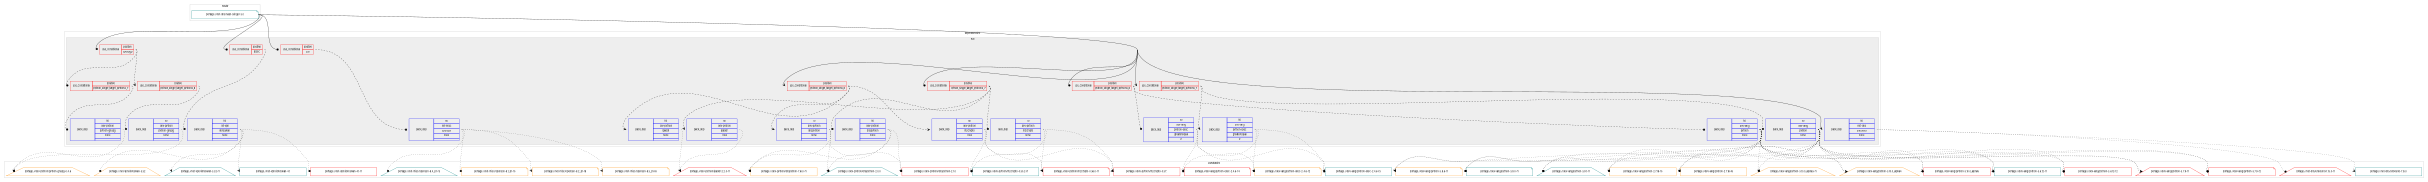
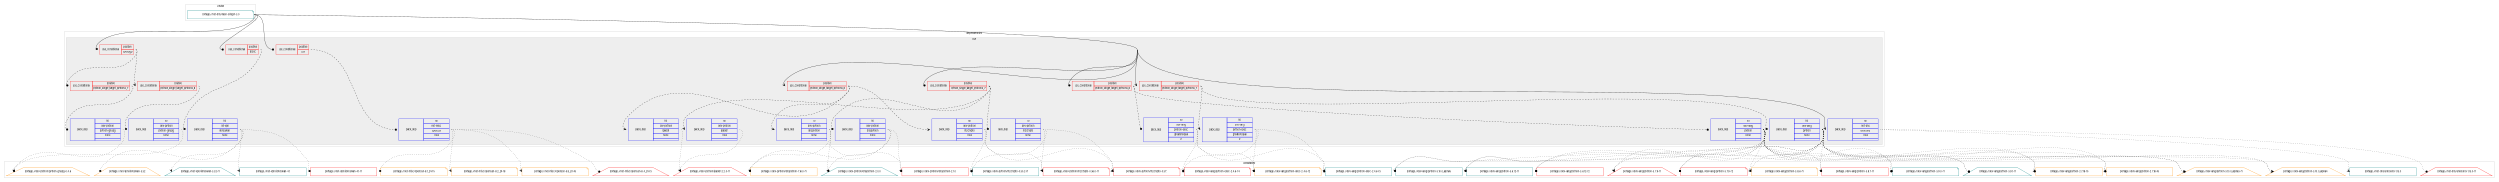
(419, 172) -> (631, 172)
(1147, 172) -> (1147, 172)
none -> (1855, 172)
(1957, 172) -> (1429, 172)
